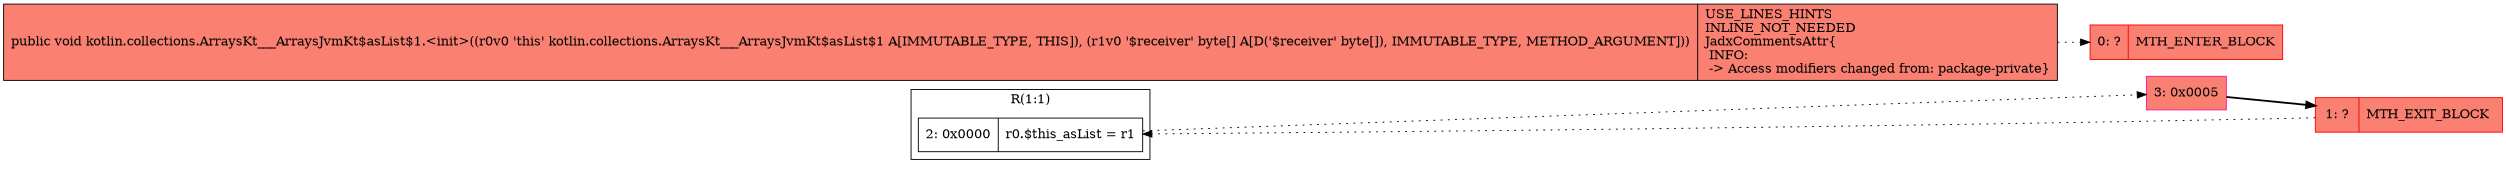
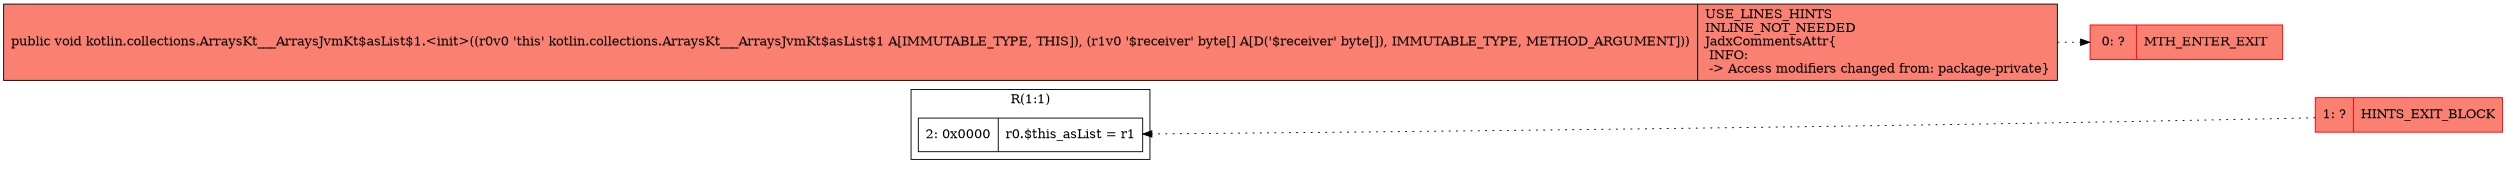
(2205, 42) -> (2205, 42)
(2186, 93) -> none
(2428, 114) -> (2428, 114)
